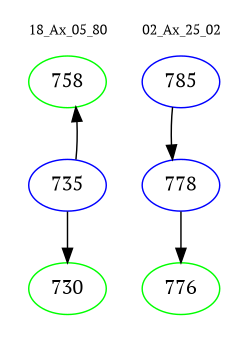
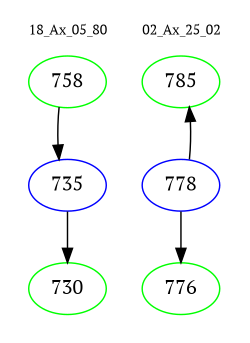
(181, 82) -> (181, 82)
(171, 126) -> (191, 141)
(77, 141) -> (58, 126)
